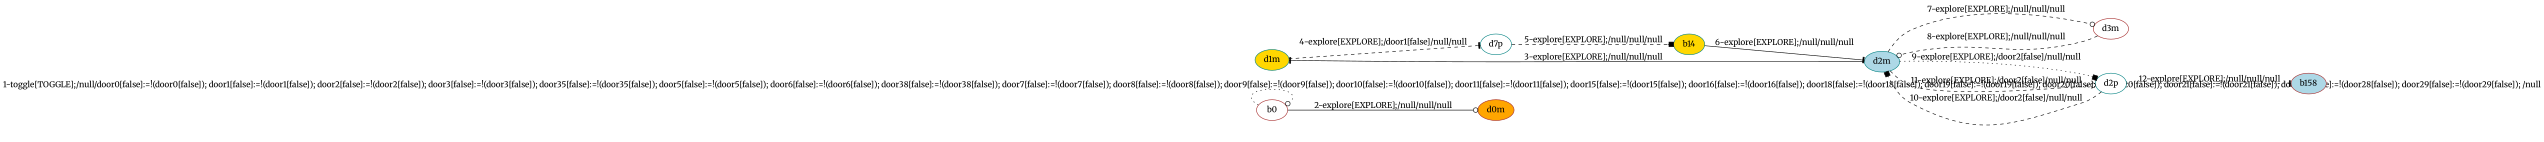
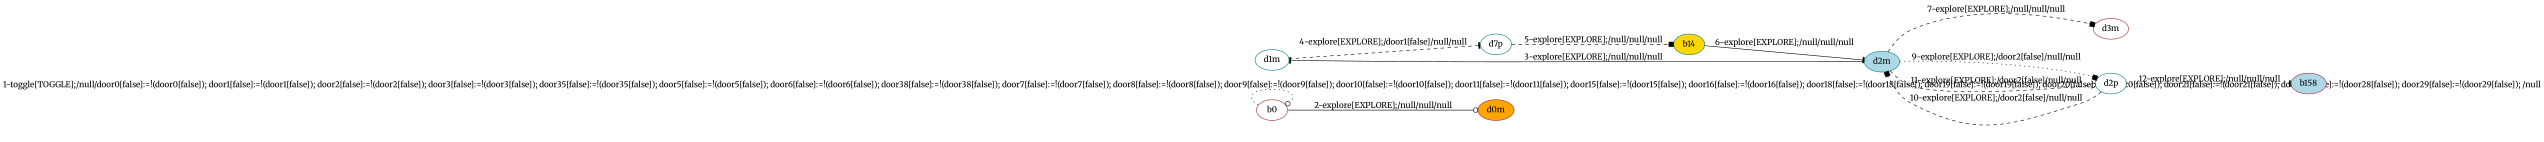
(1984, 14) -> (1984, 14)
(2000, 49) -> none
(1272, 60) -> (1272, 60)
